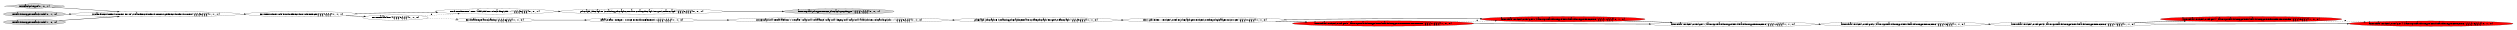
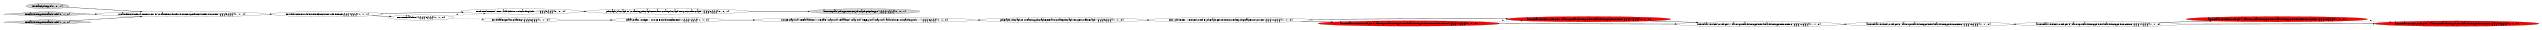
(35, 6) -> (47, 6)
(35, 14) -> (47, 14)
(35, 22) -> (47, 22)
